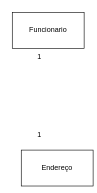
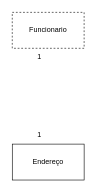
(48, 30) -> (48, 30)
(57, 168) -> (48, 162)
